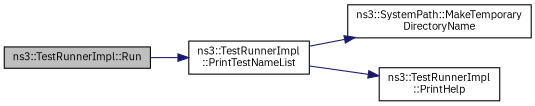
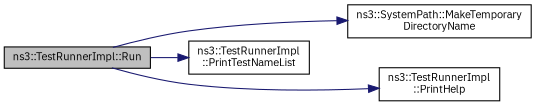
(327, 43) -> (224, 27)
(339, 70) -> (239, 88)
